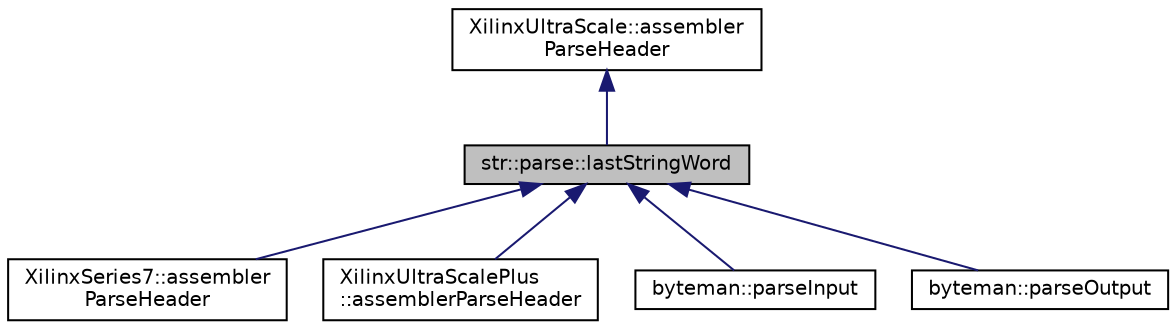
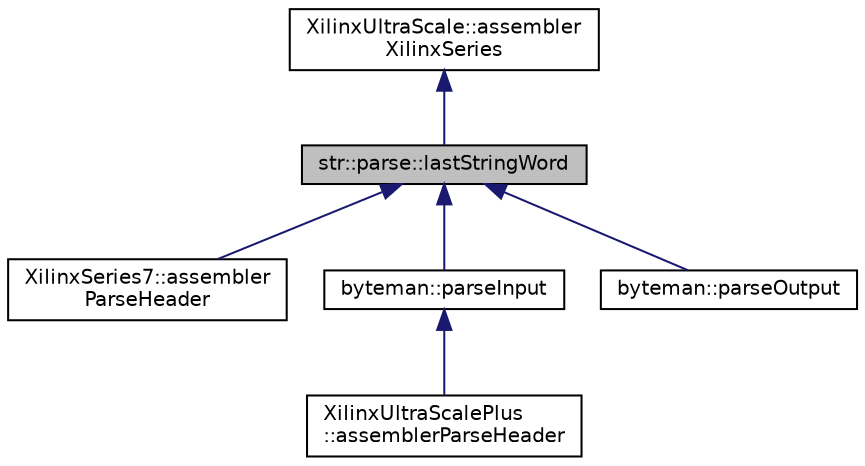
(607, 40) -> (444, 40)
(532, 228) -> (444, 363)
